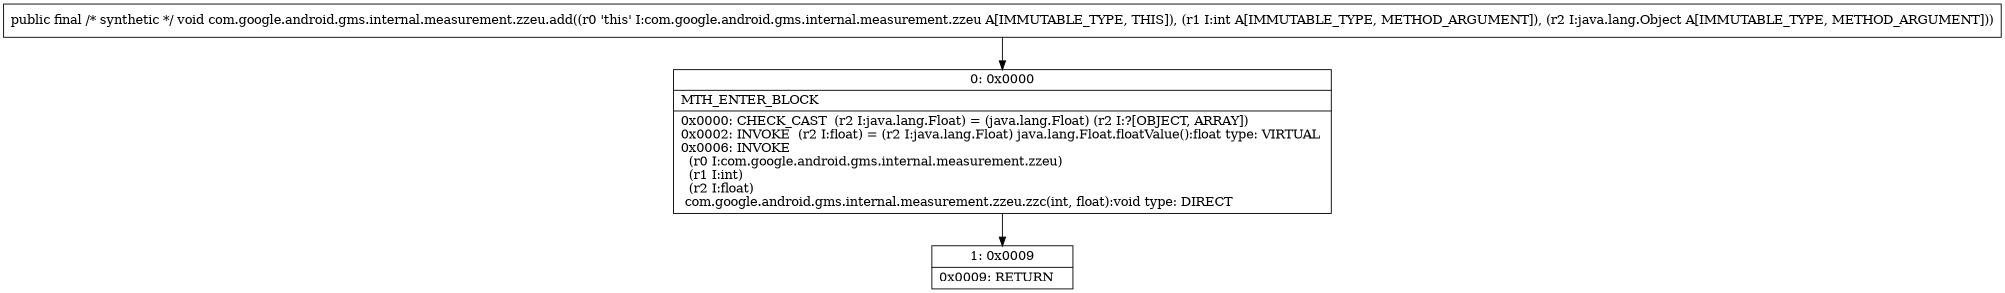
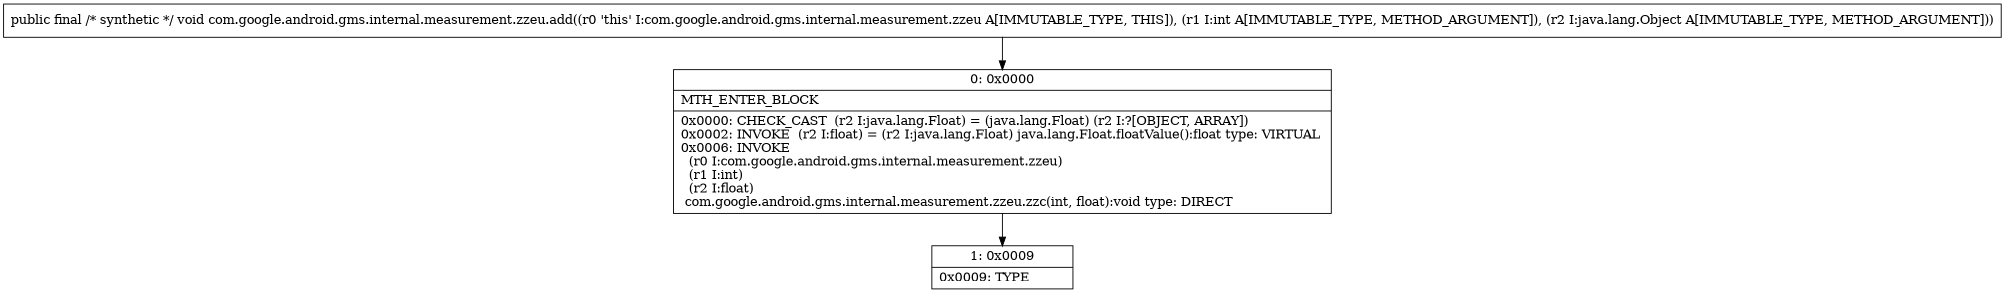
(1002, 278) -> (991, 278)
